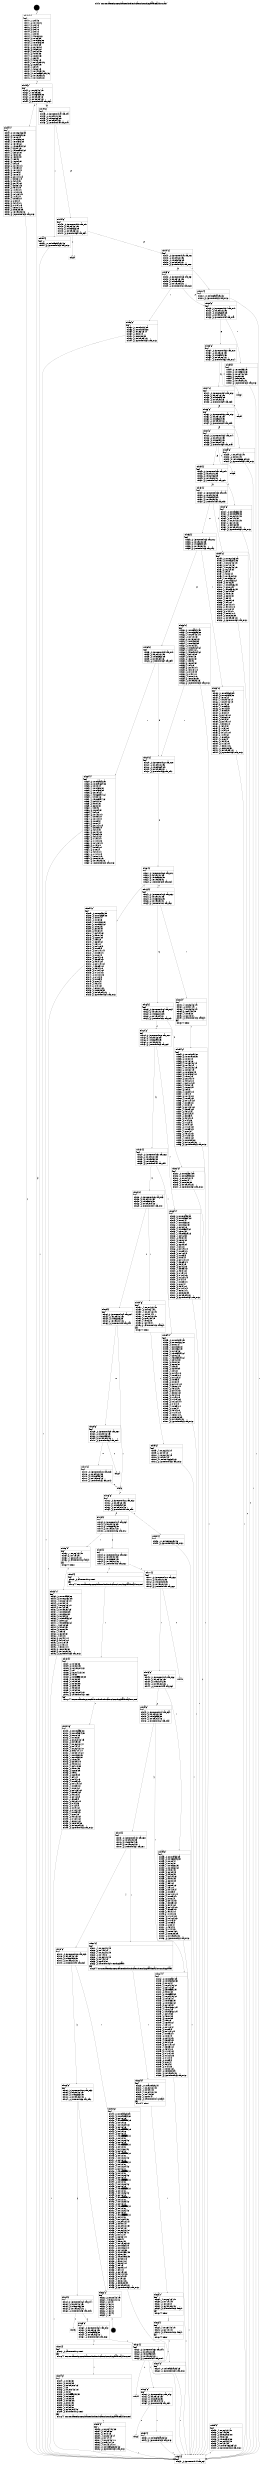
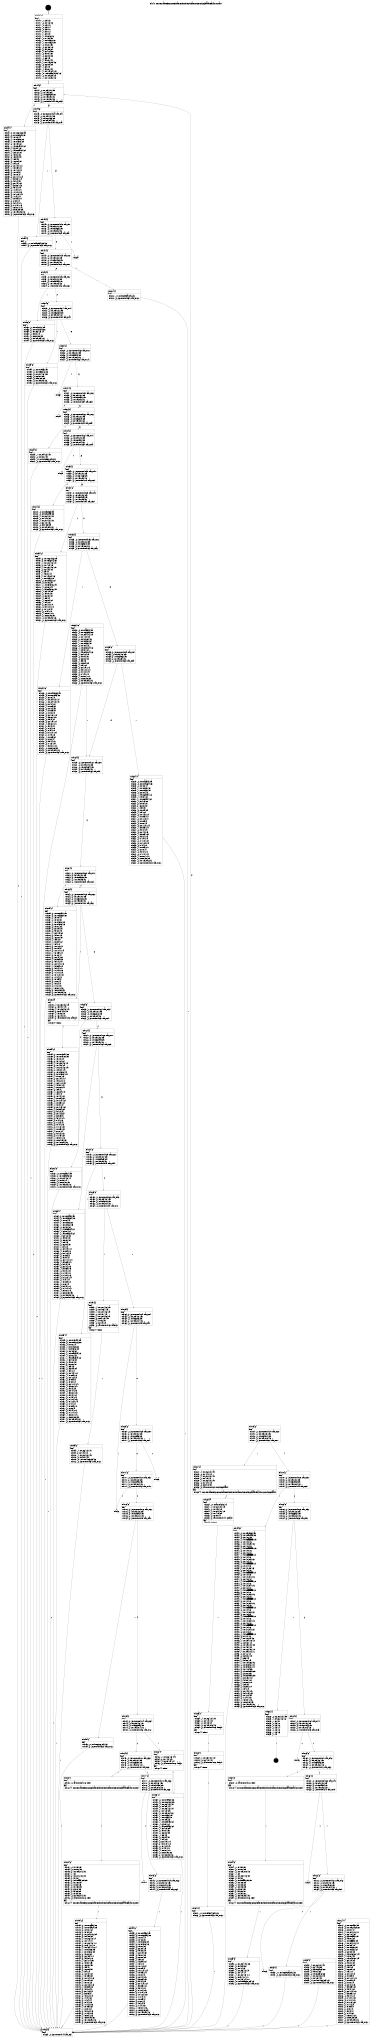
(119, 1492) -> (137, 1495)
(155, 1714) -> none
